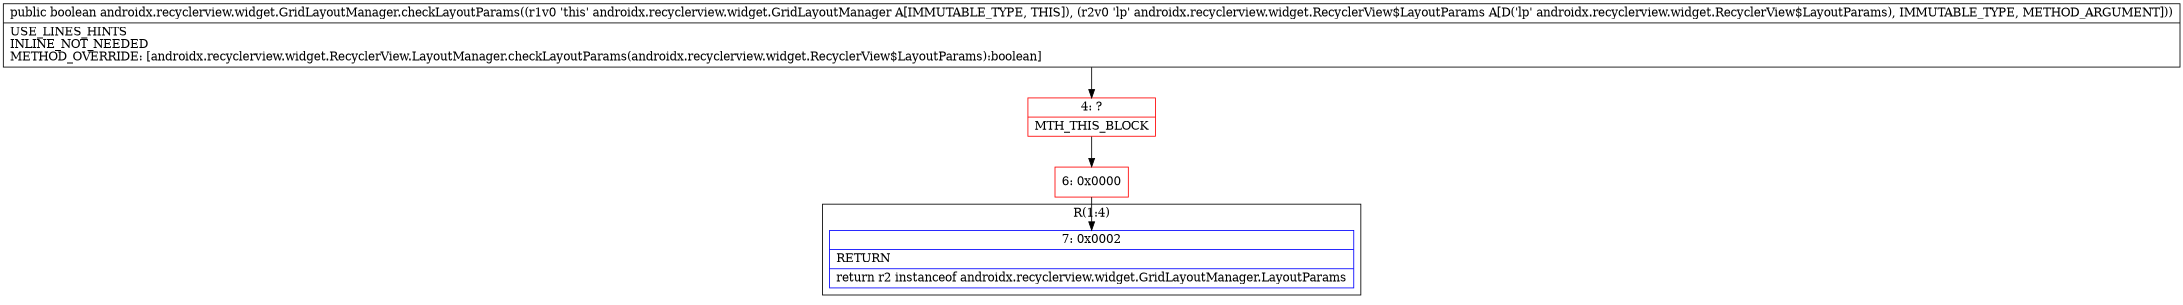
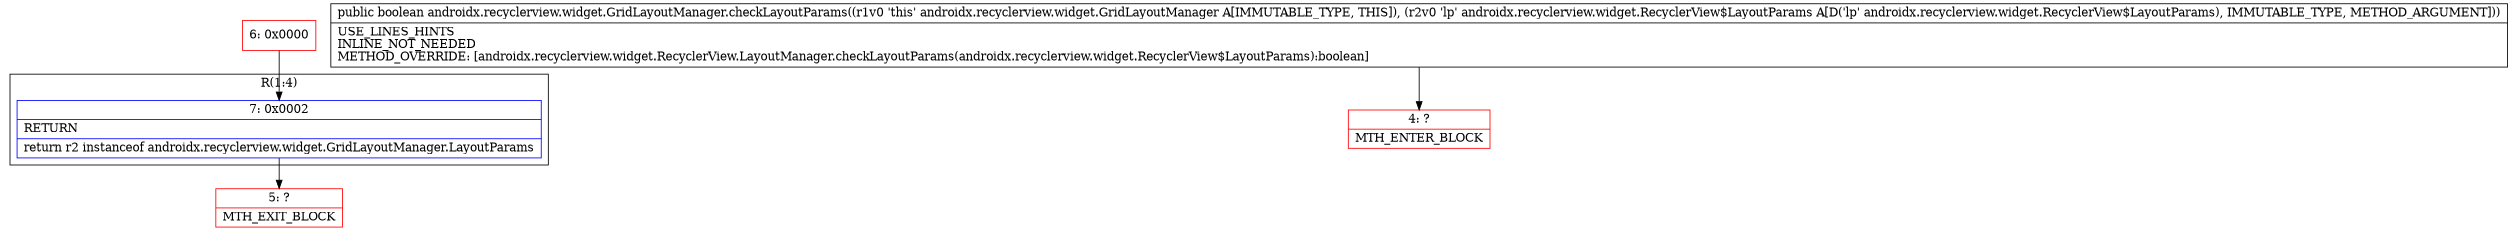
(1092, 126) -> (1419, 138)
(1092, 147) -> none
none -> (279, 208)
